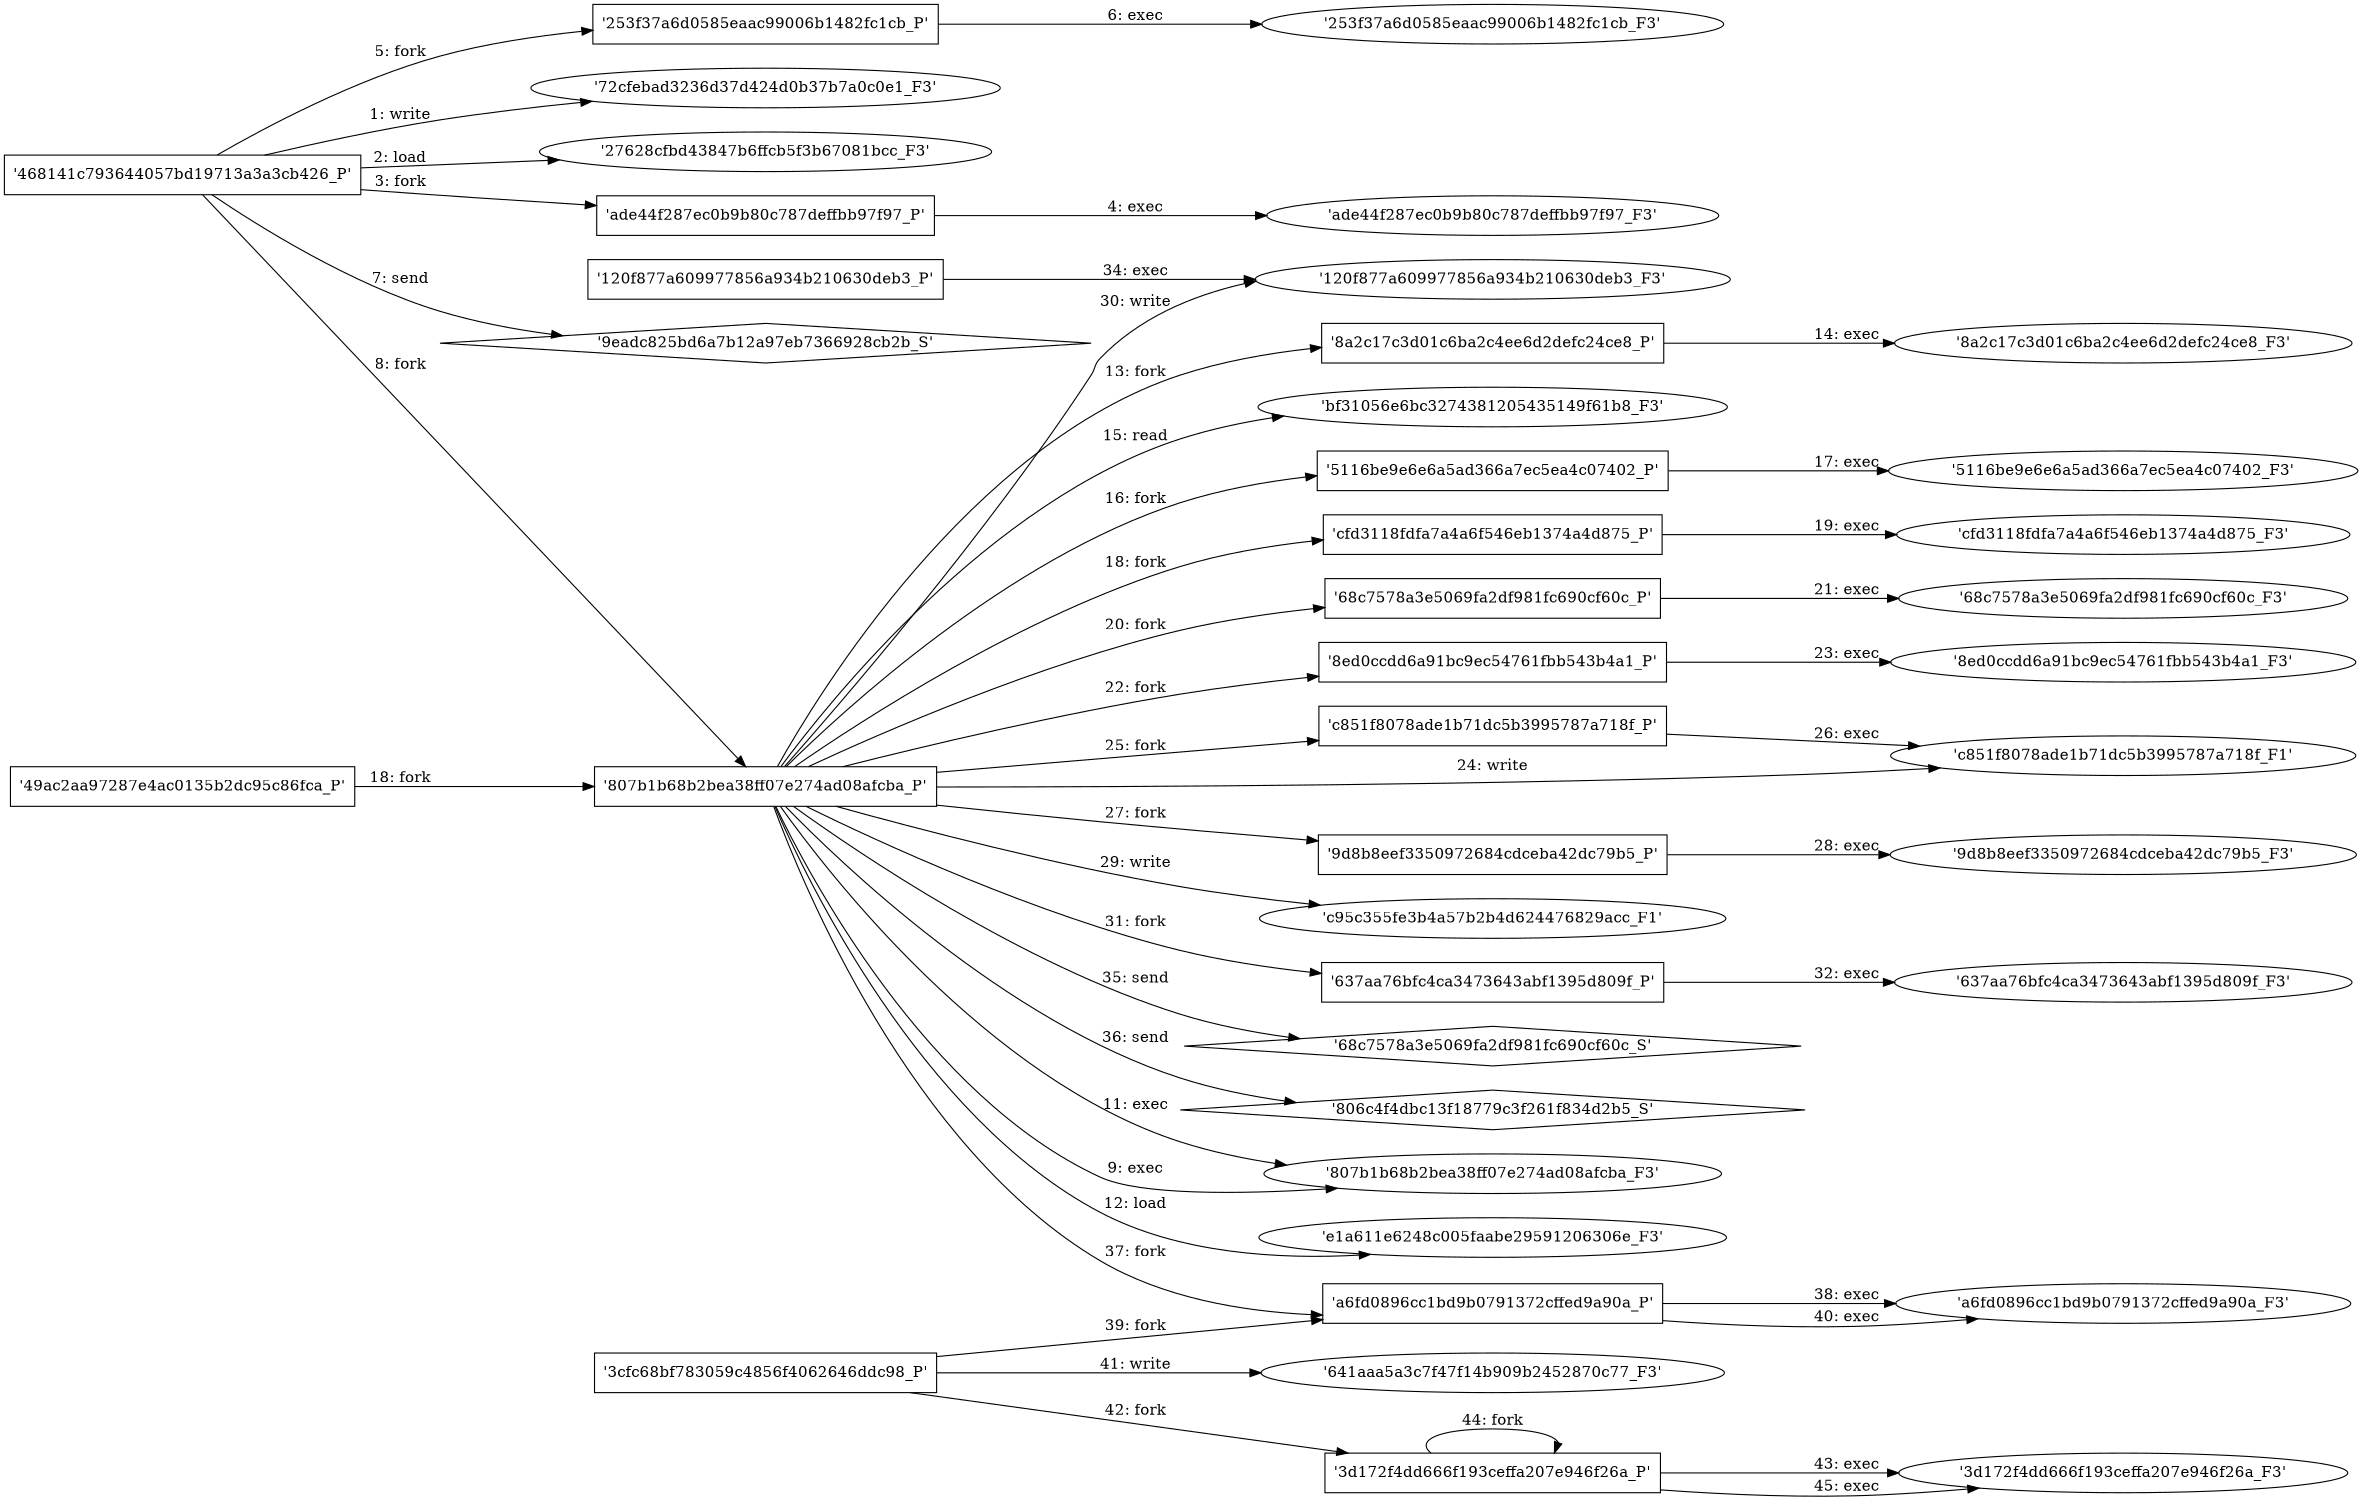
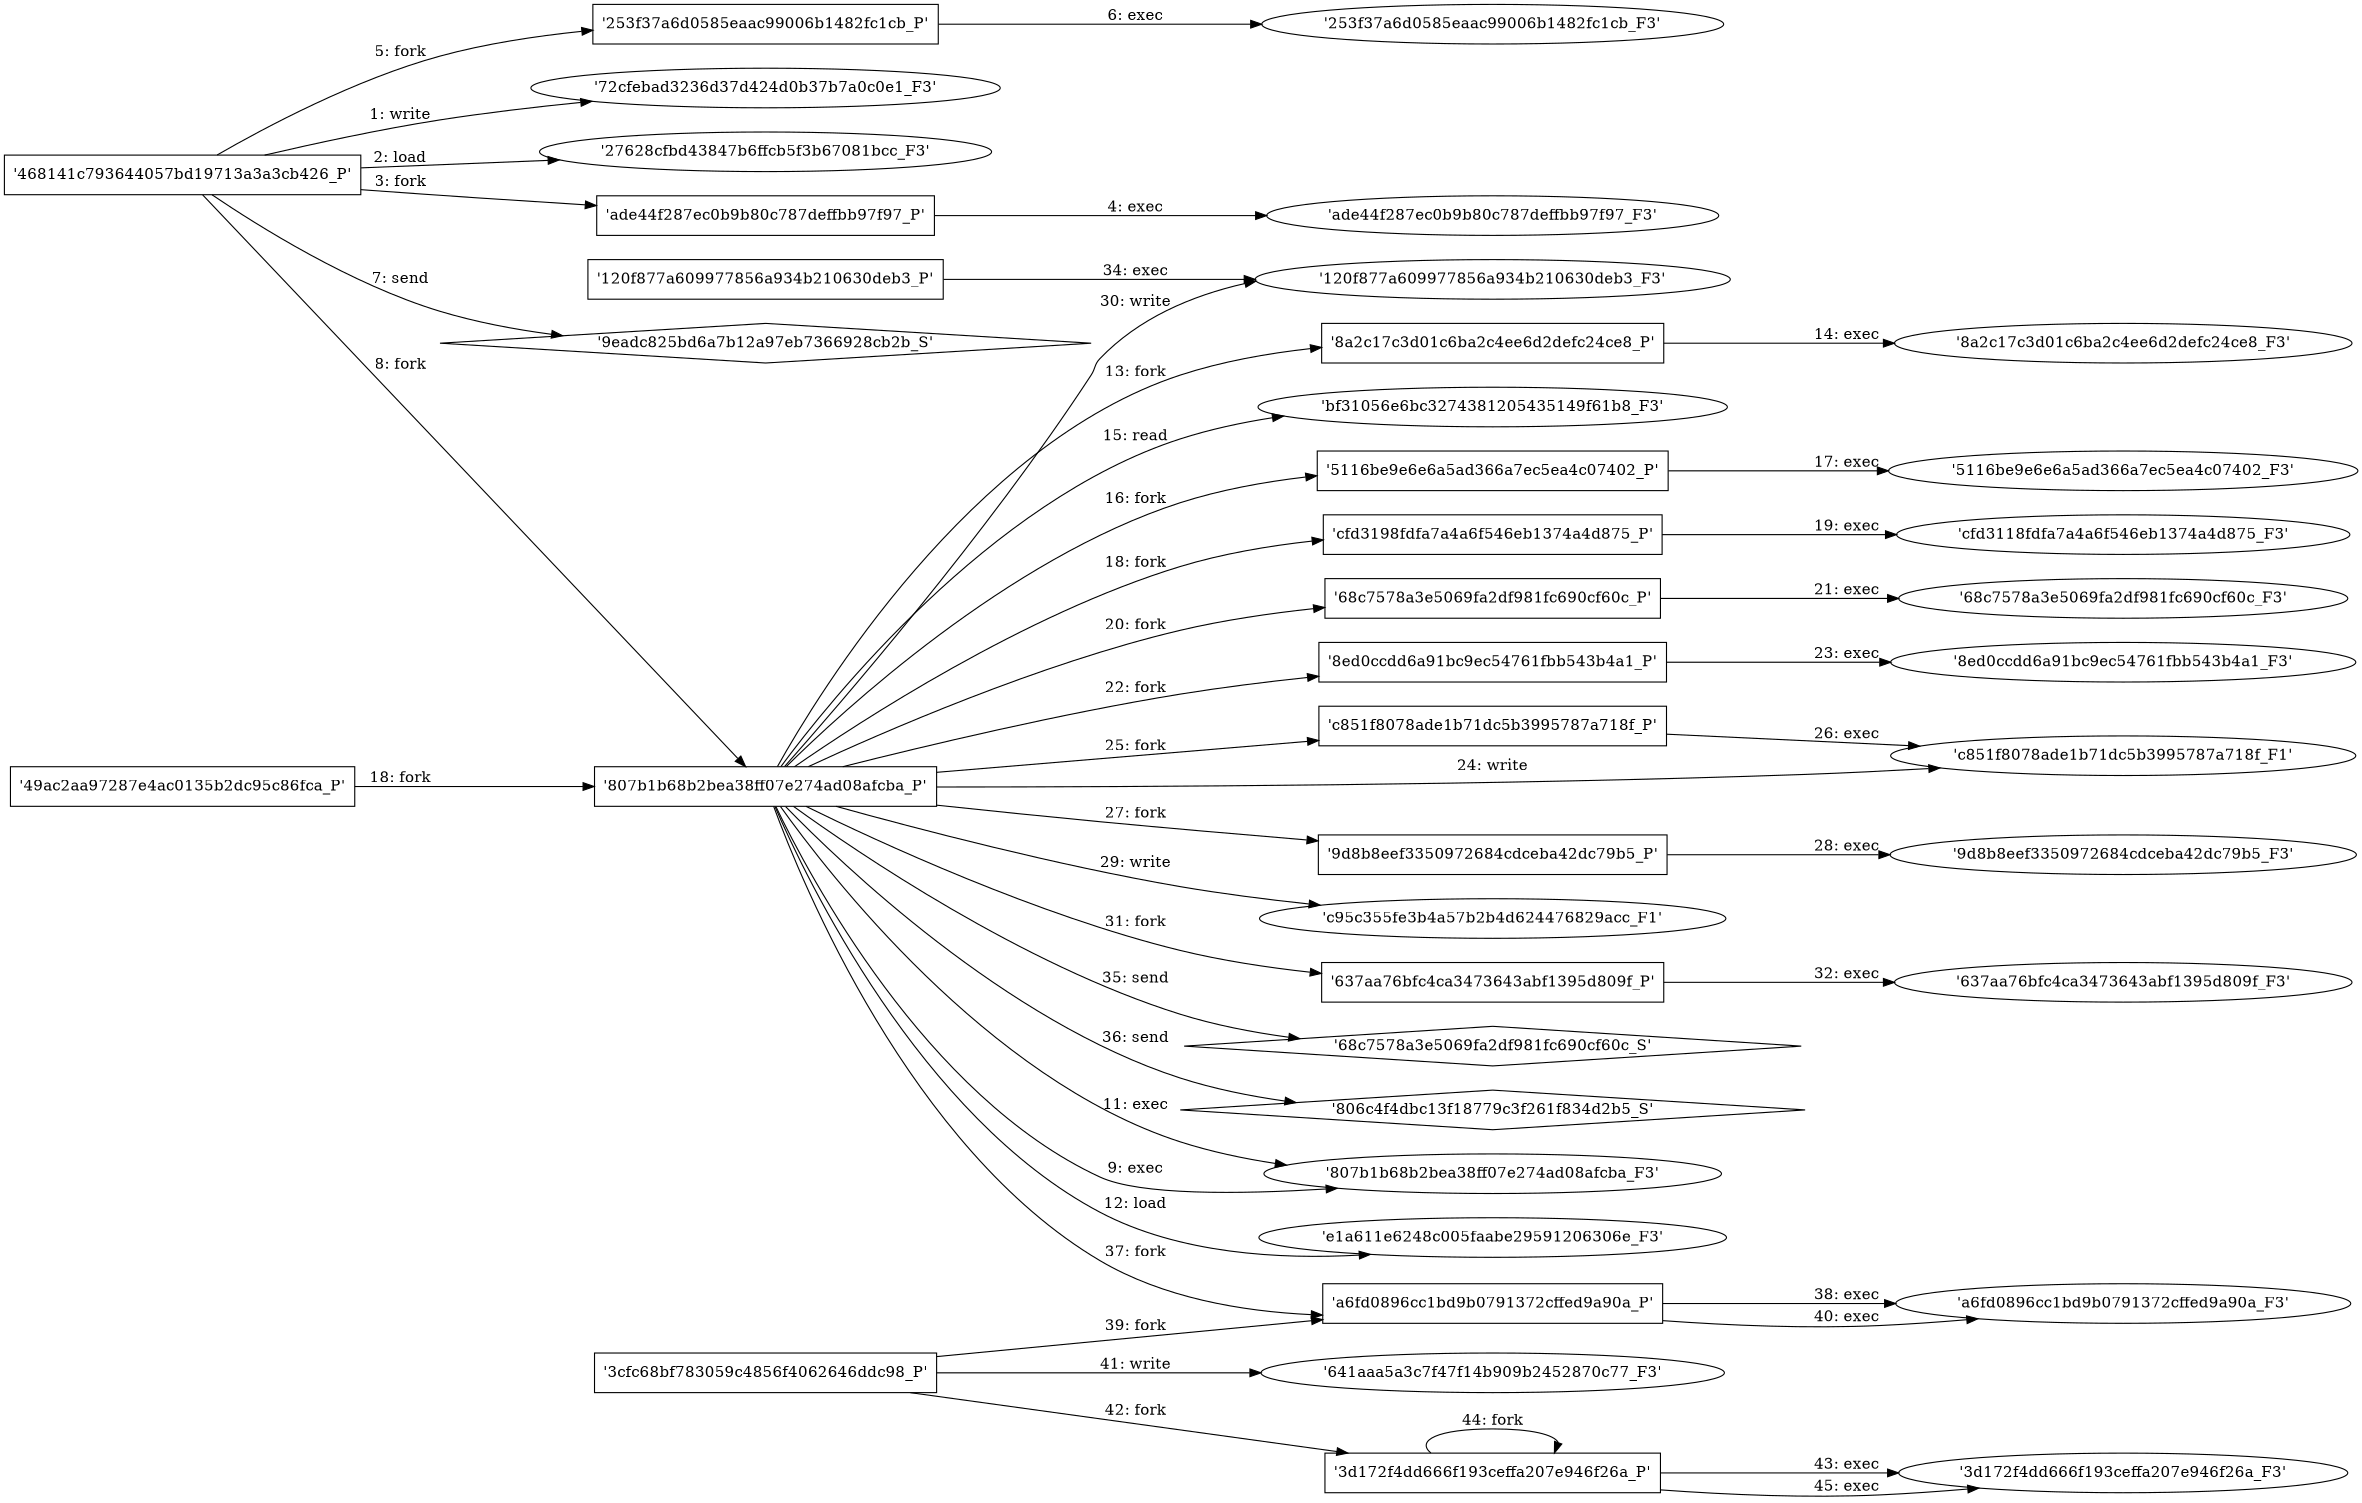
(1493, 535) -> (1493, 535)
